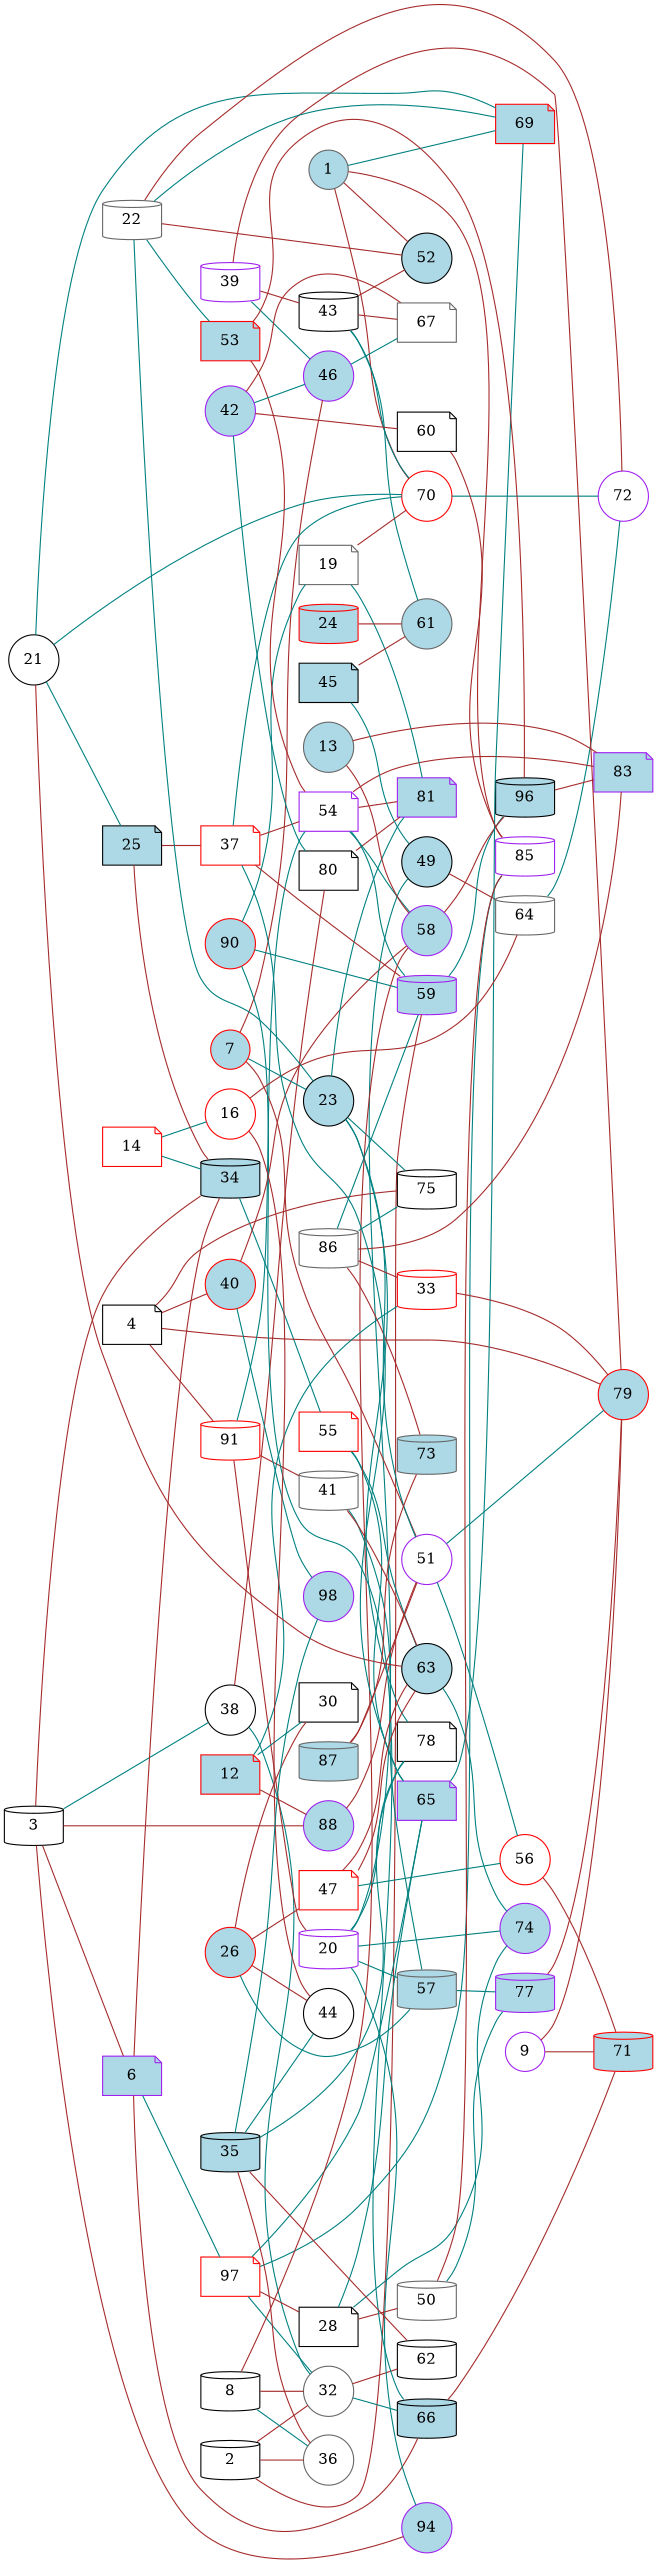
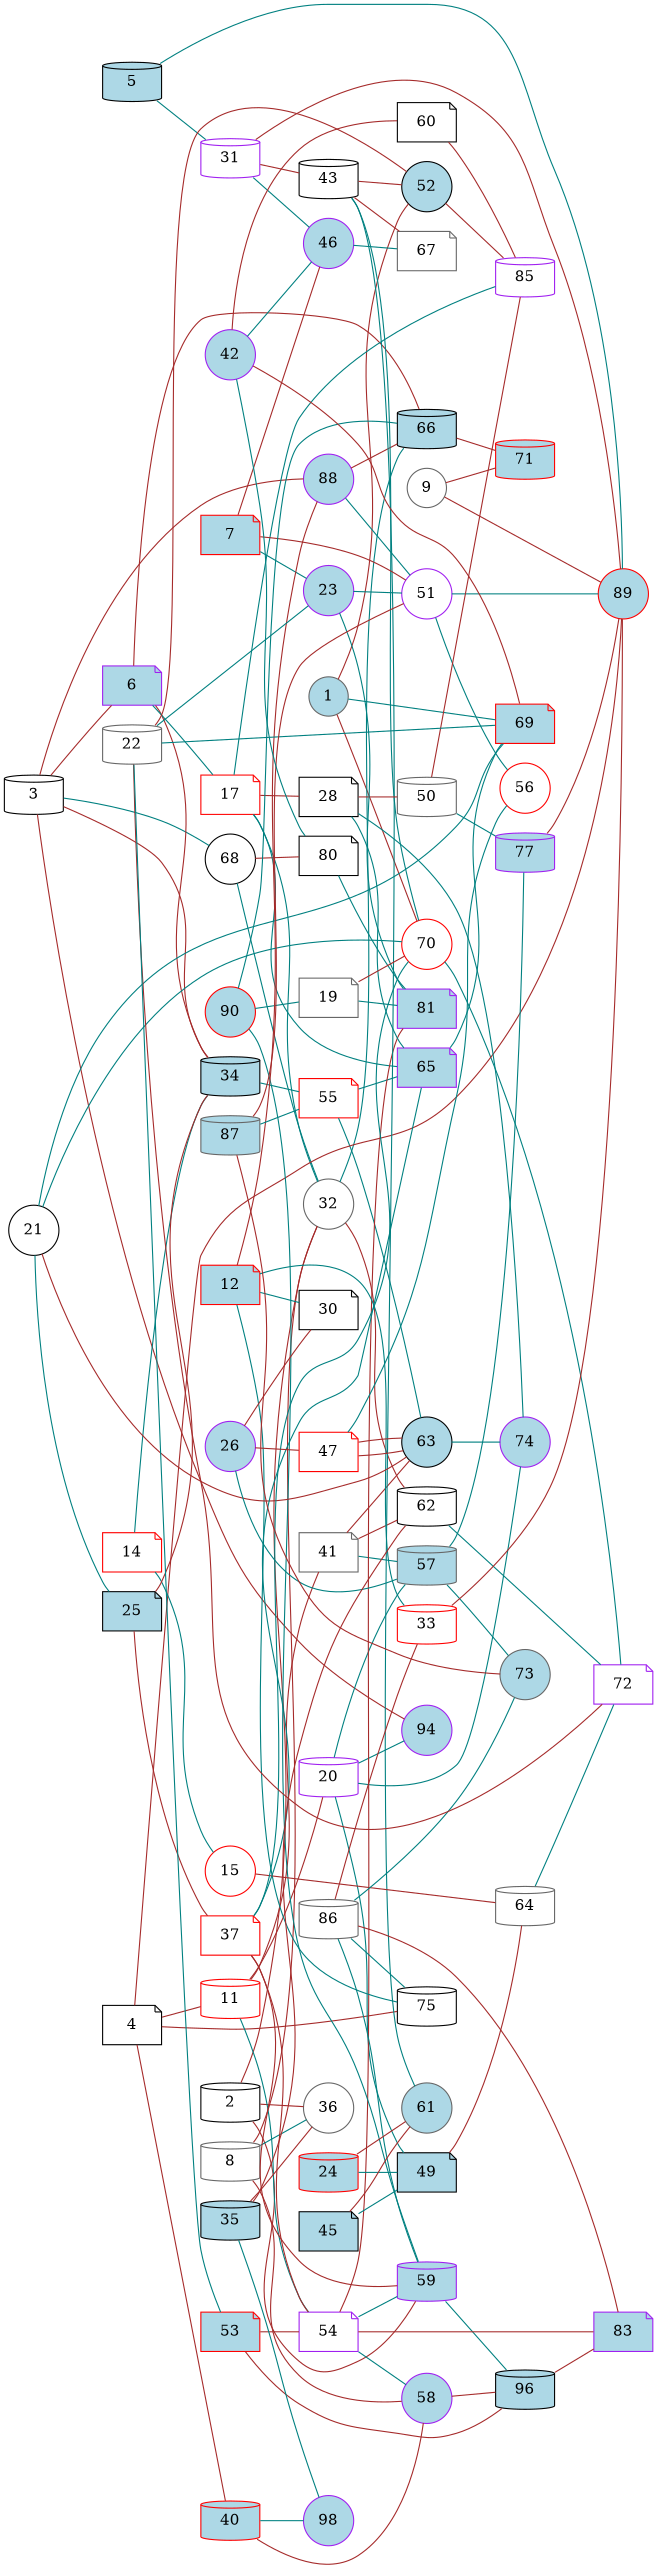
none -> (132, 82)
(230, 282) -> (230, 158)
(293, 287) -> (403, 523)
none -> (378, 454)
(487, 468) -> (475, 231)
(623, 496) -> (623, 1684)
(329, 747) -> none
(383, 830) -> (361, 920)
(427, 862) -> (427, 2172)
(230, 1050) -> (230, 535)
(329, 1101) -> (329, 591)
(230, 1114) -> (230, 1871)
none -> (284, 1115)
(376, 1144) -> (260, 1685)
(230, 1284) -> (230, 2521)
(403, 1383) -> (436, 1825)
(623, 1395) -> (623, 594)
(230, 1440) -> (230, 1999)
(427, 1455) -> (525, 1675)
(329, 1491) -> (329, 1552)
none -> (378, 1529)
none -> (525, 1595)
none -> (478, 1620)
(230, 1710) -> (230, 859)
(377, 1738) -> (365, 521)
(427, 1742) -> none
(230, 1952) -> (230, 1446)
(585, 1952) -> none
(329, 2014) -> none
(525, 2052) -> (427, 488)
none -> (378, 2172)
(230, 2277) -> (230, 795)
(230, 2391) -> (230, 2161)
